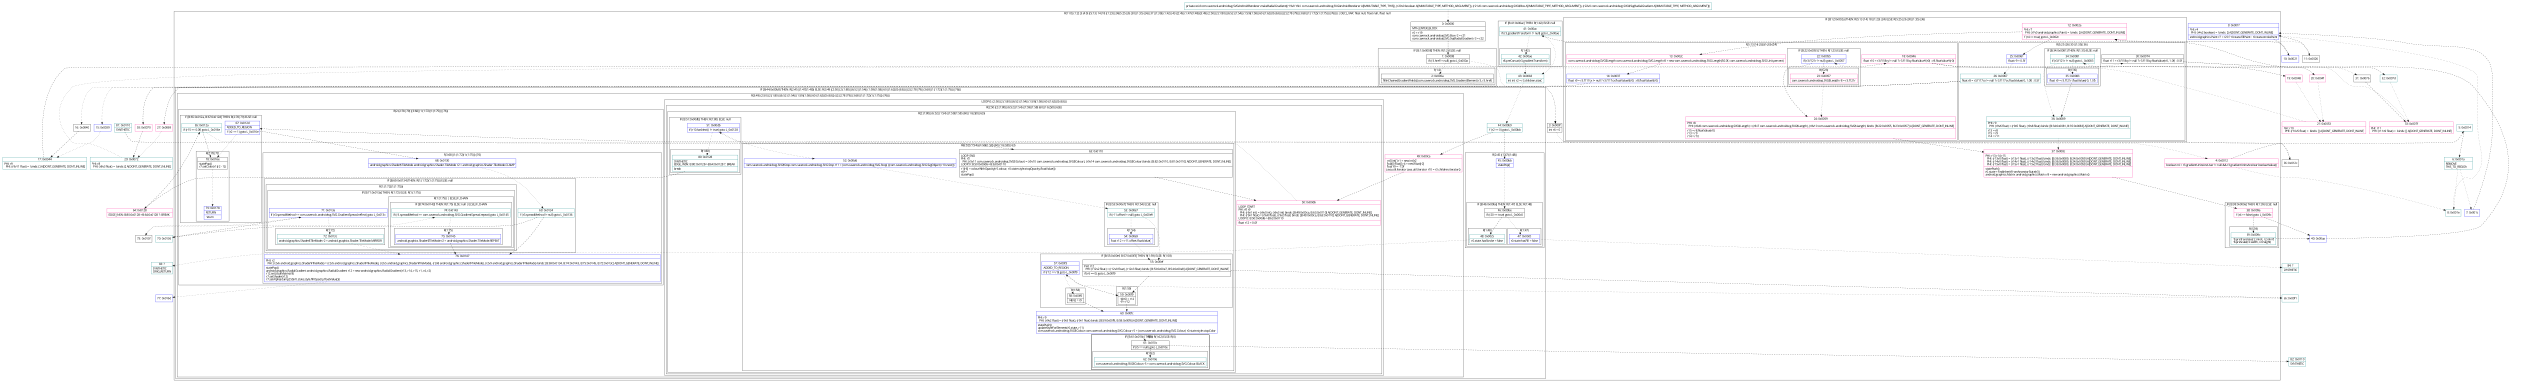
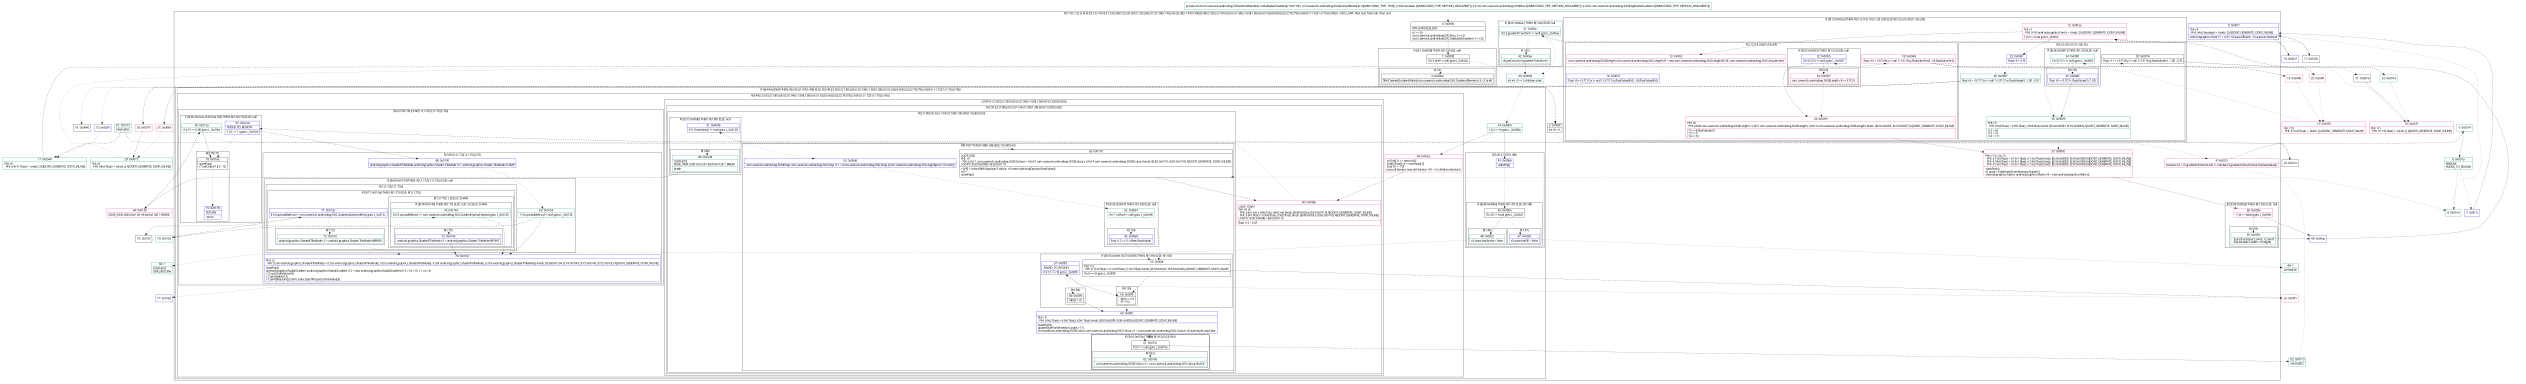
(1643, 69) -> none
(65, 144) -> (93, 143)
(2456, 167) -> (2458, 167)
none -> (1850, 177)
none -> (503, 228)
(2290, 298) -> (2290, 298)
